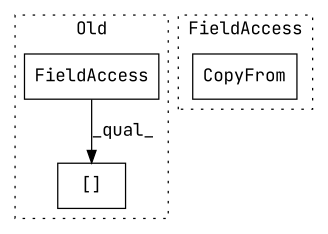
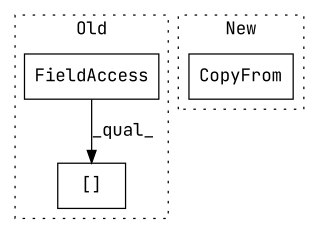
(245, 30) -> (241, 30)
